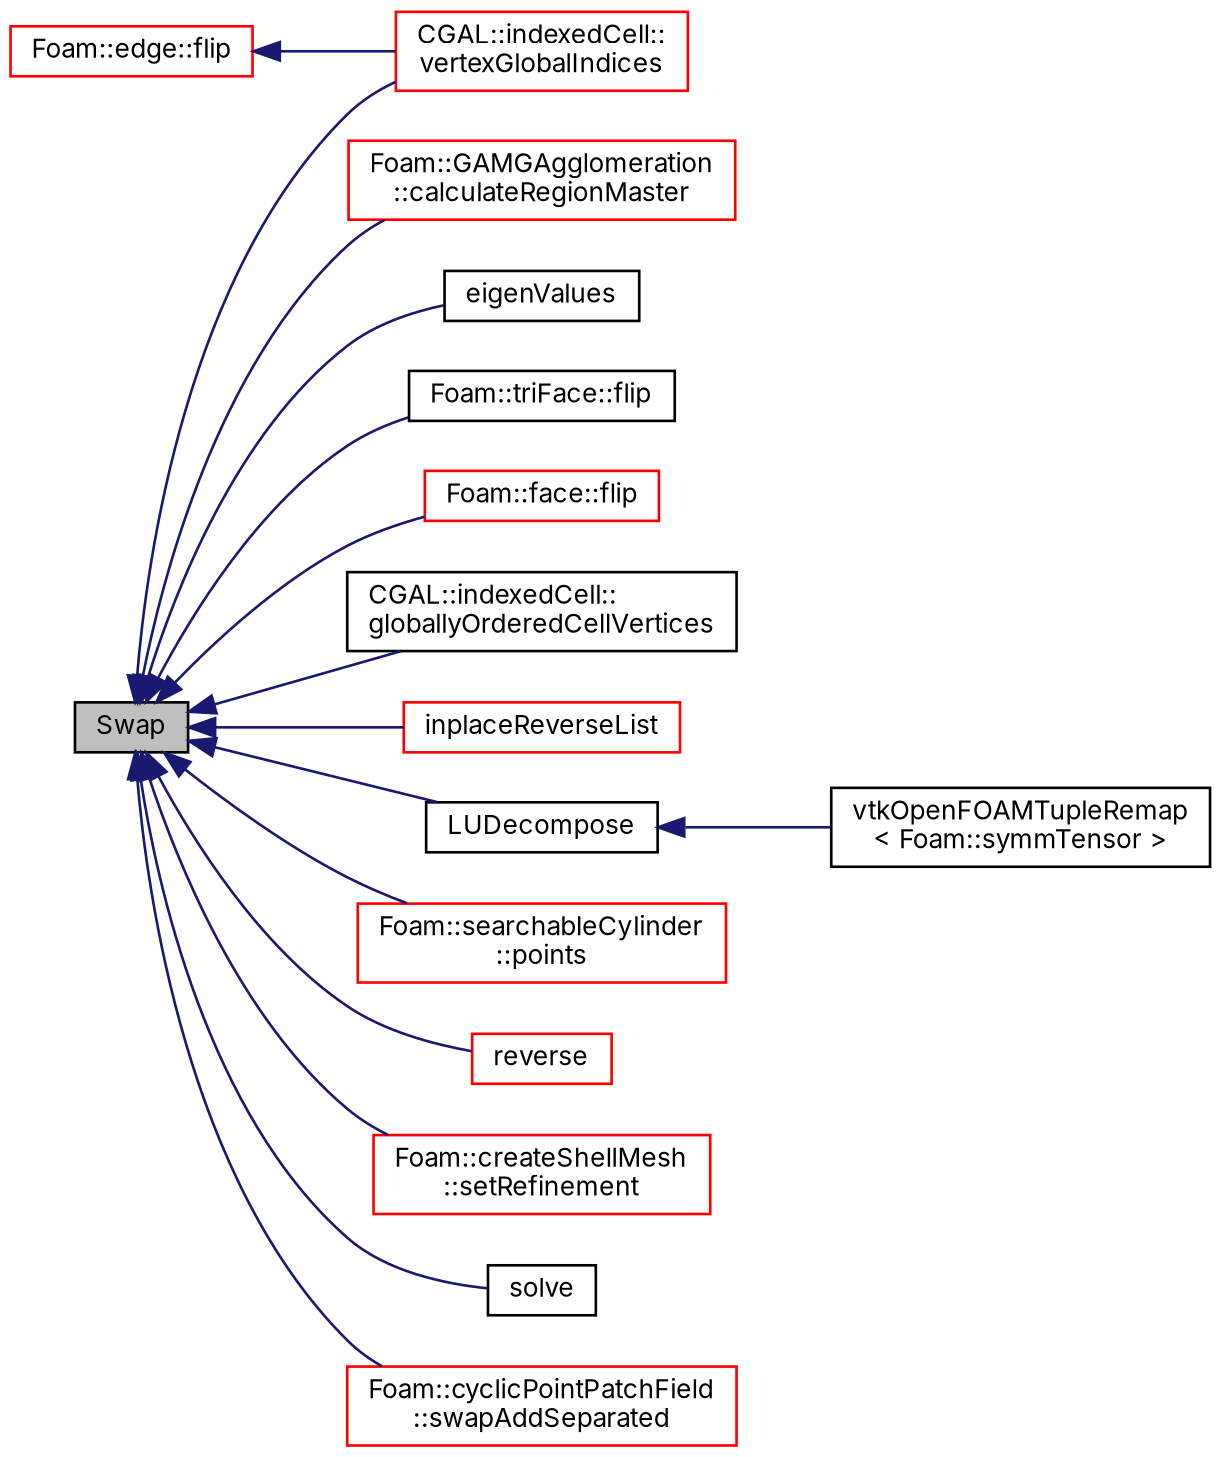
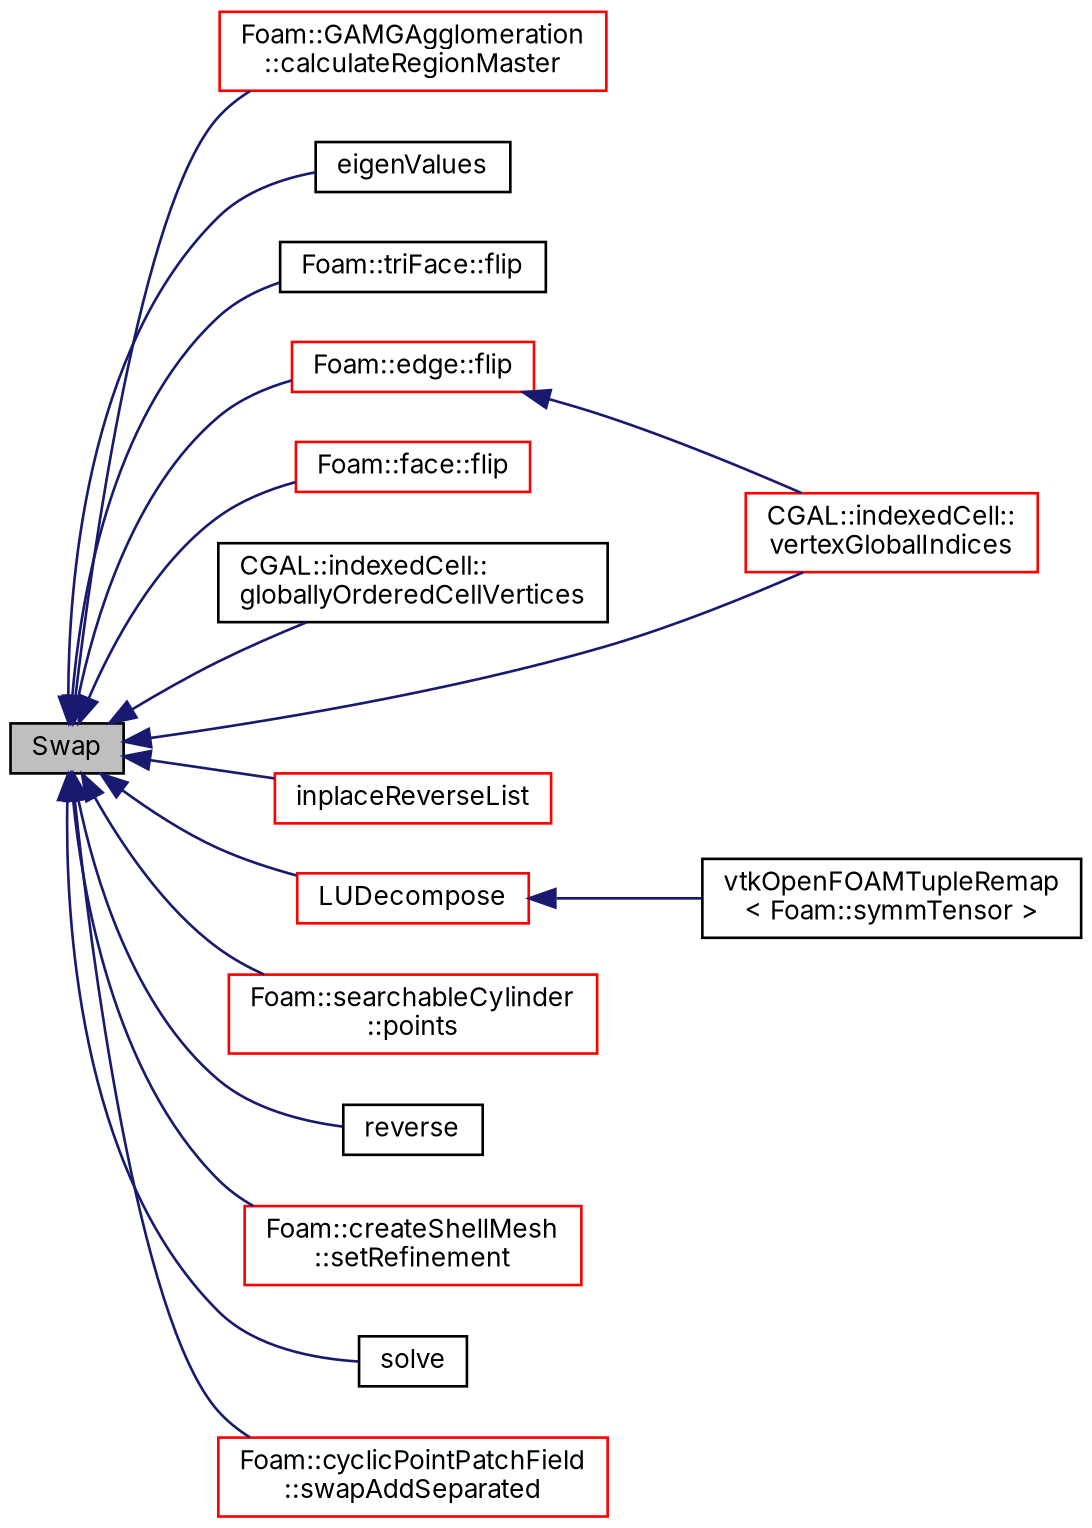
none -> (146, 509)
(542, 827) -> (413, 898)
(542, 1059) -> (413, 1130)
